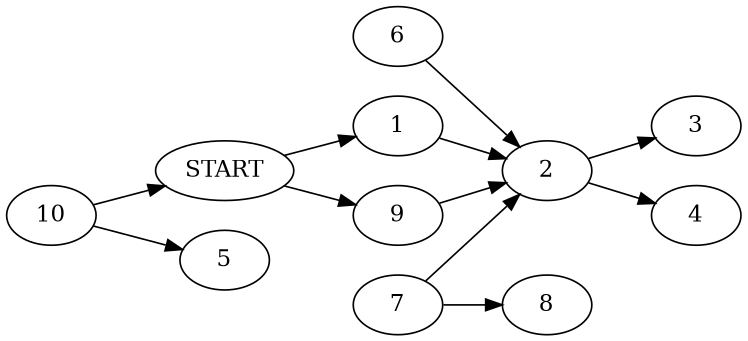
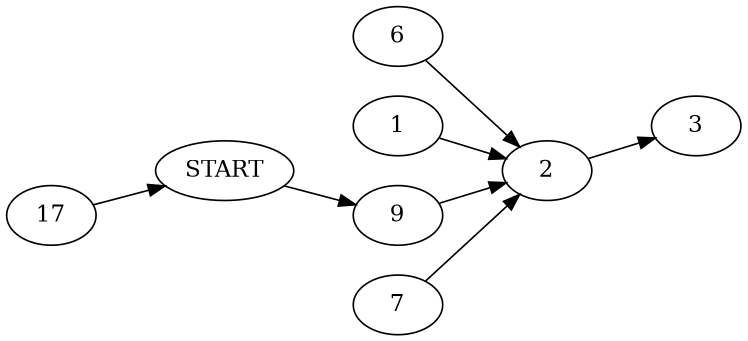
(312, 148) -> none
(51, 215) -> (51, 215)
(696, 215) -> none
(225, 260) -> none
(547, 305) -> none
